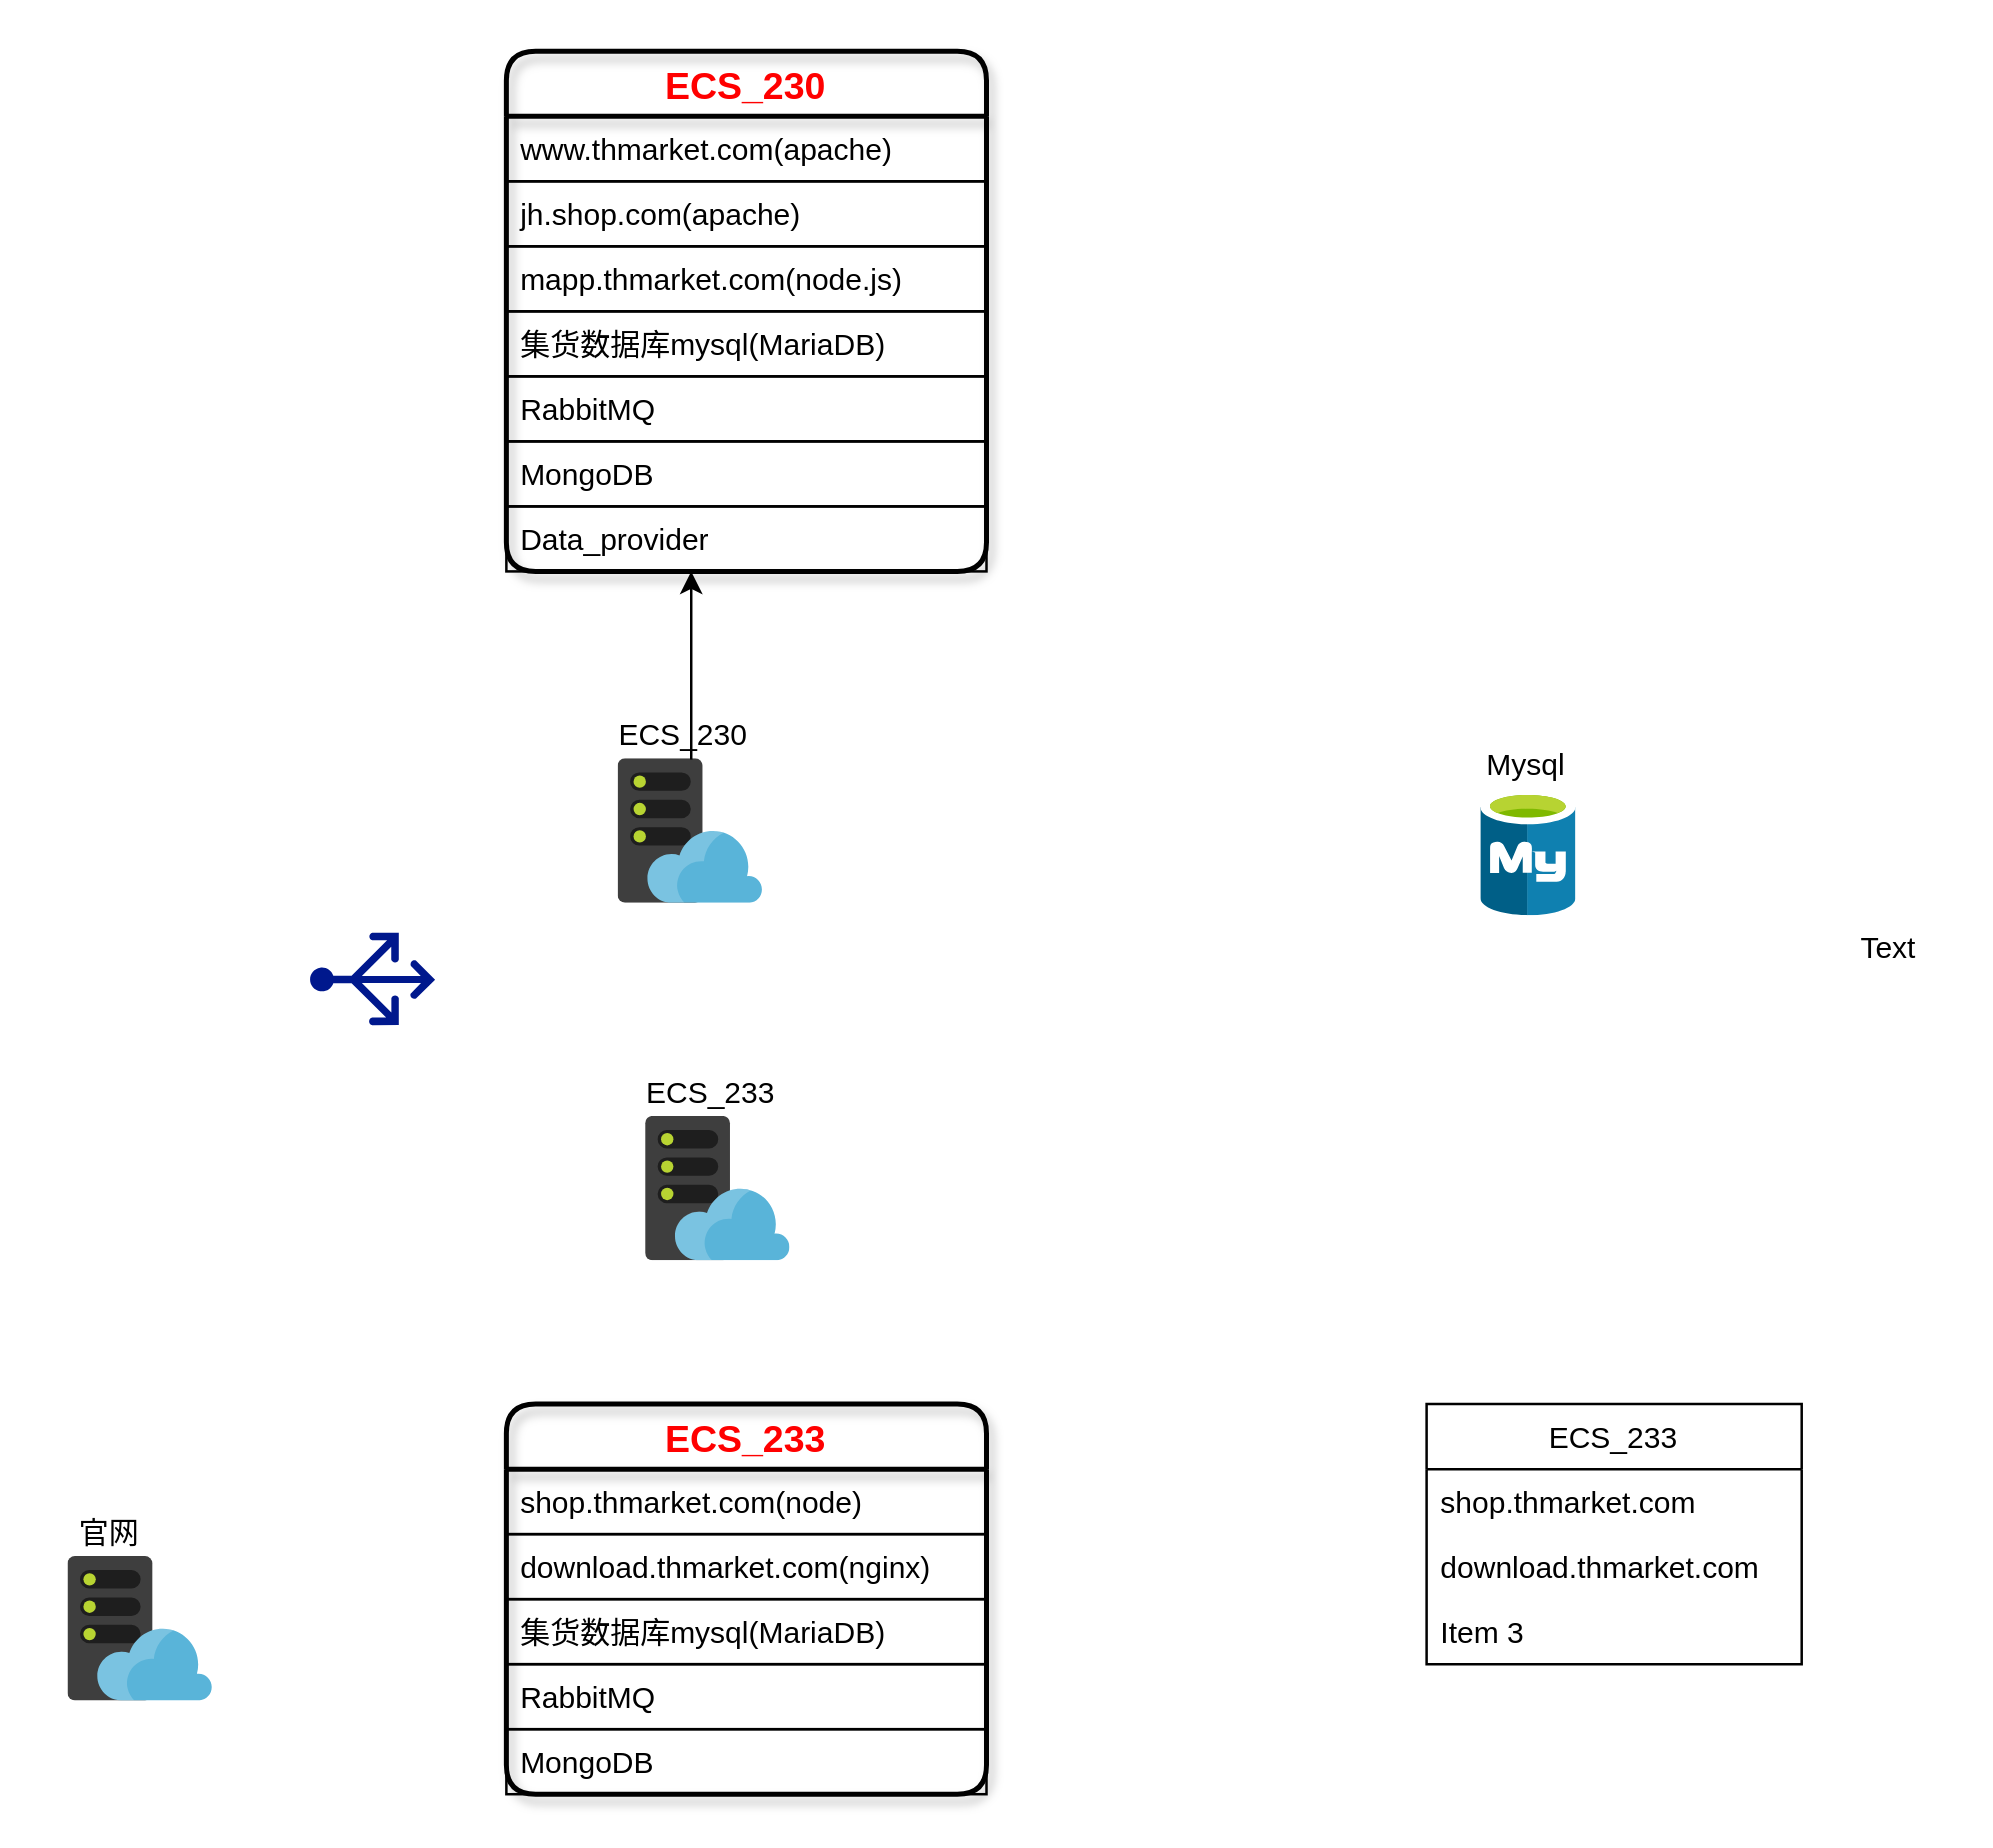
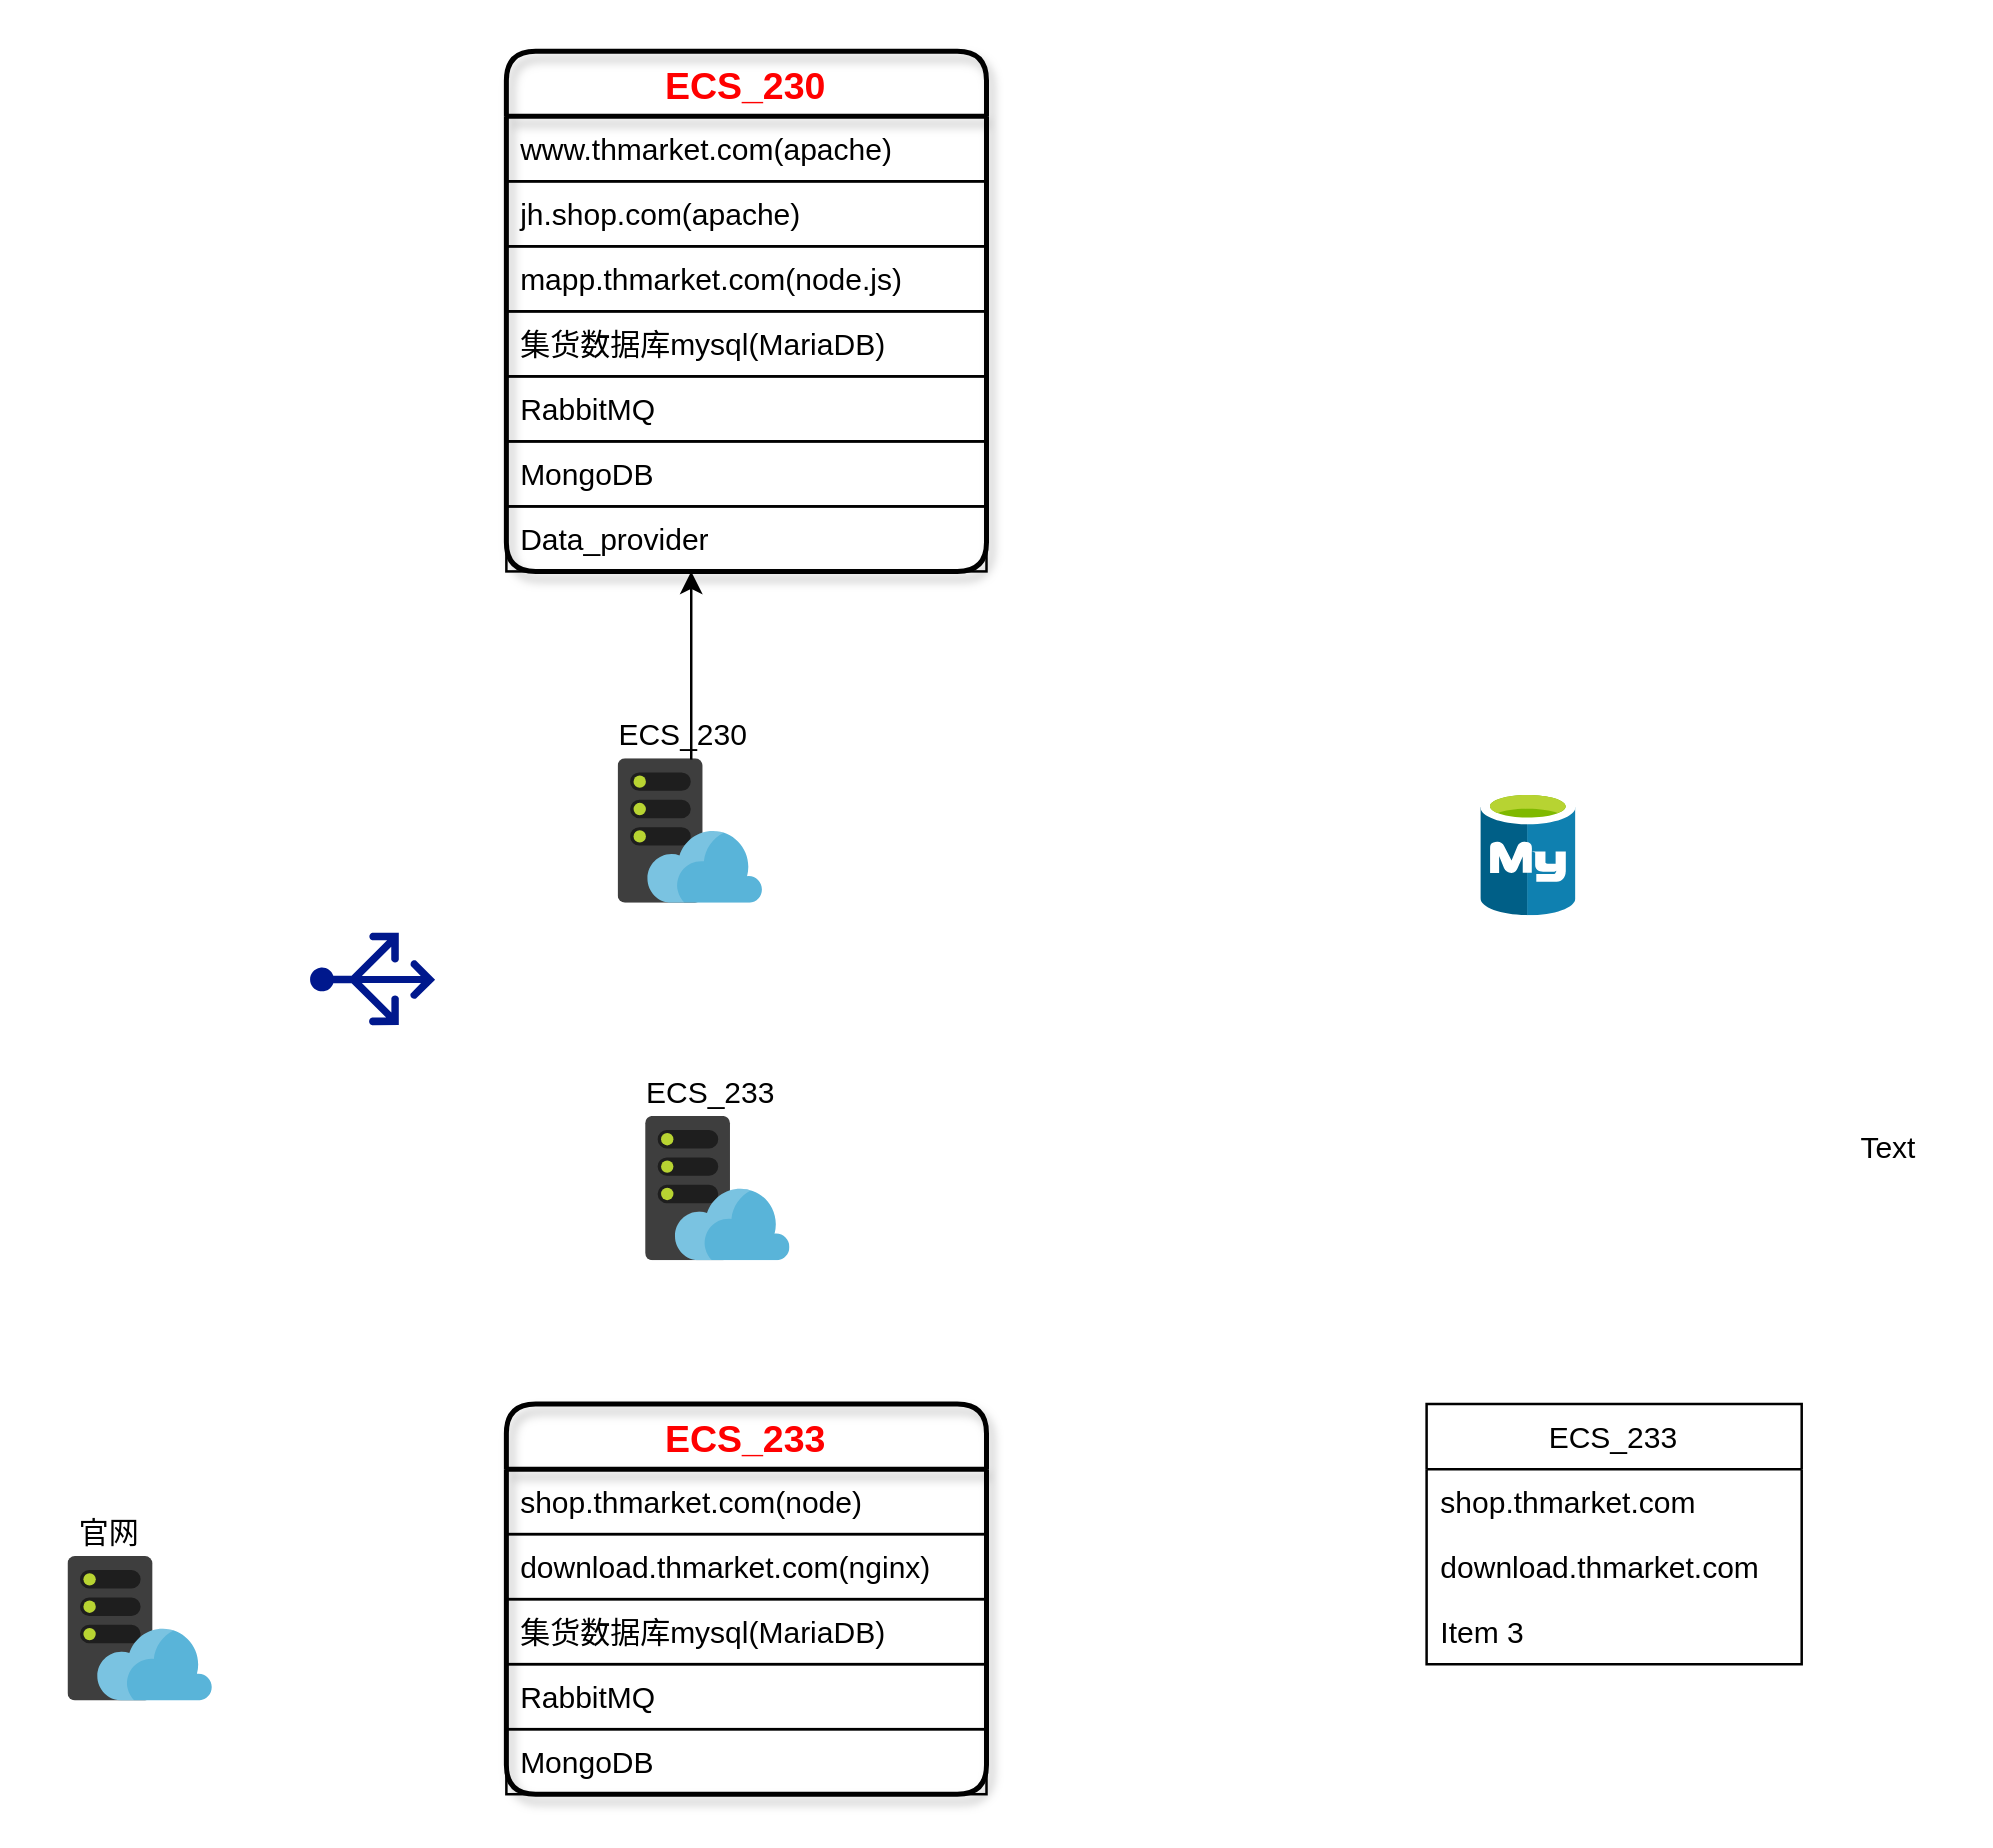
(1526, 766) -> none
(1889, 949) -> (1889, 1149)
